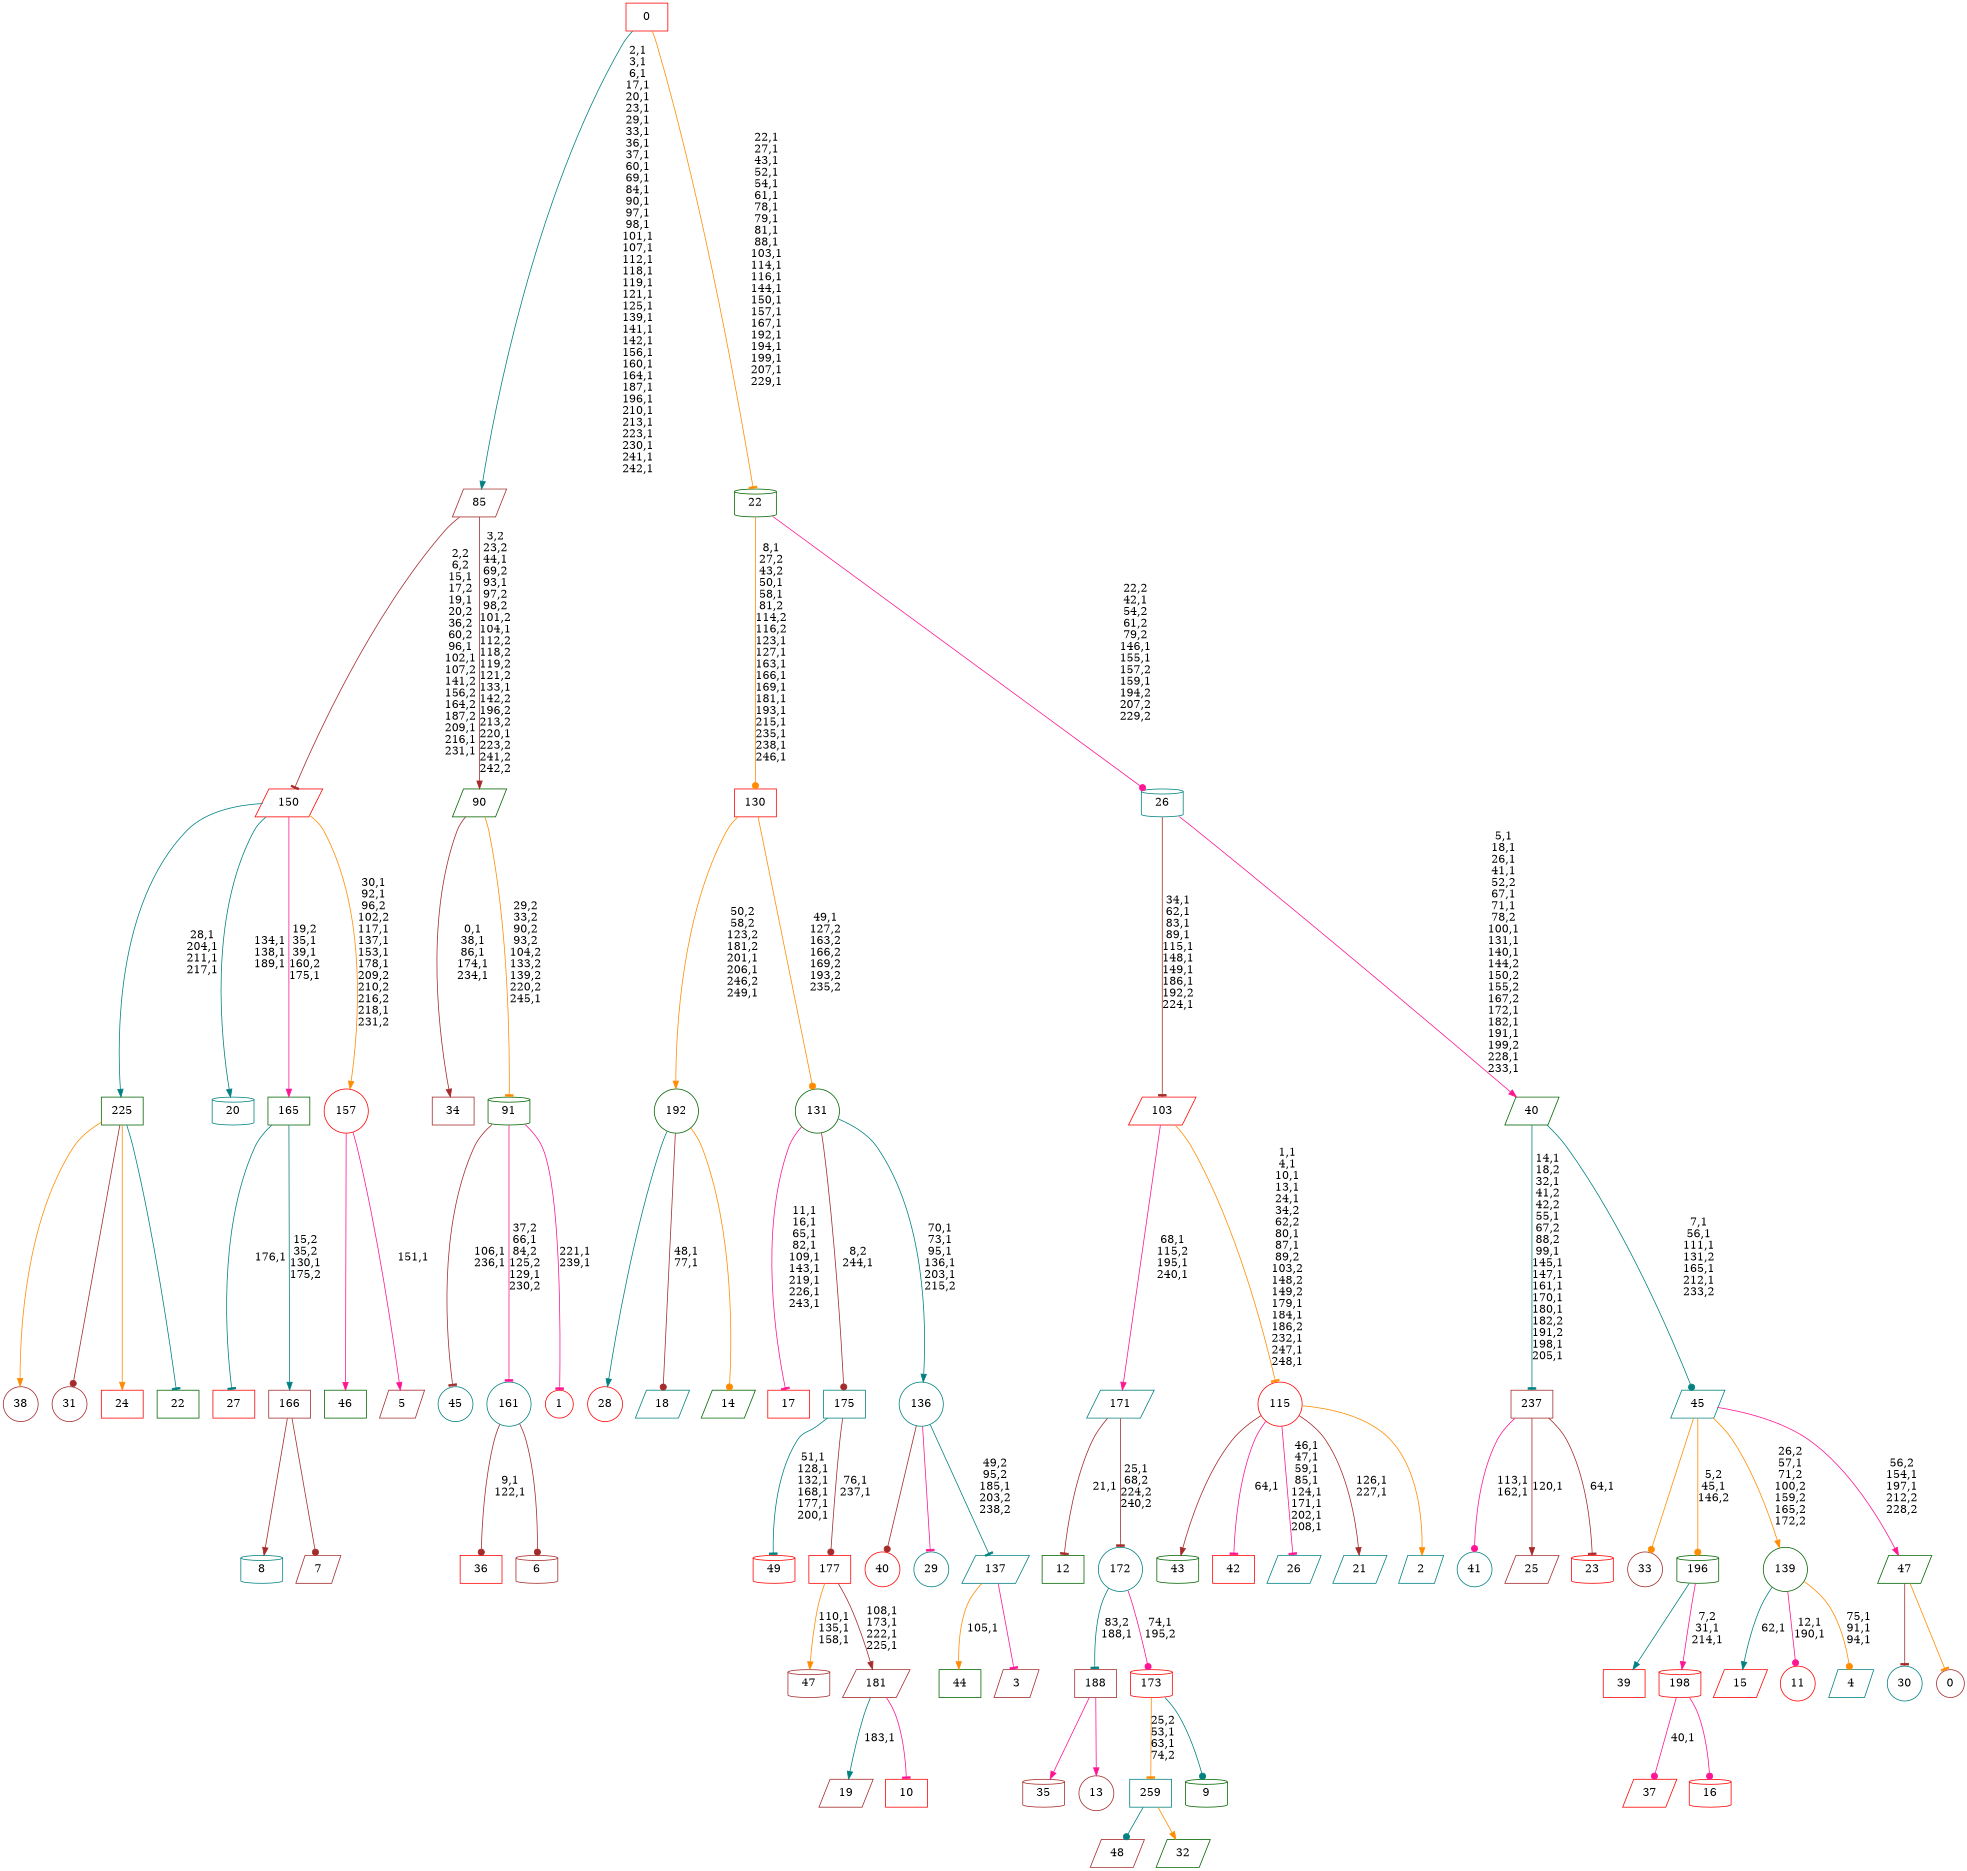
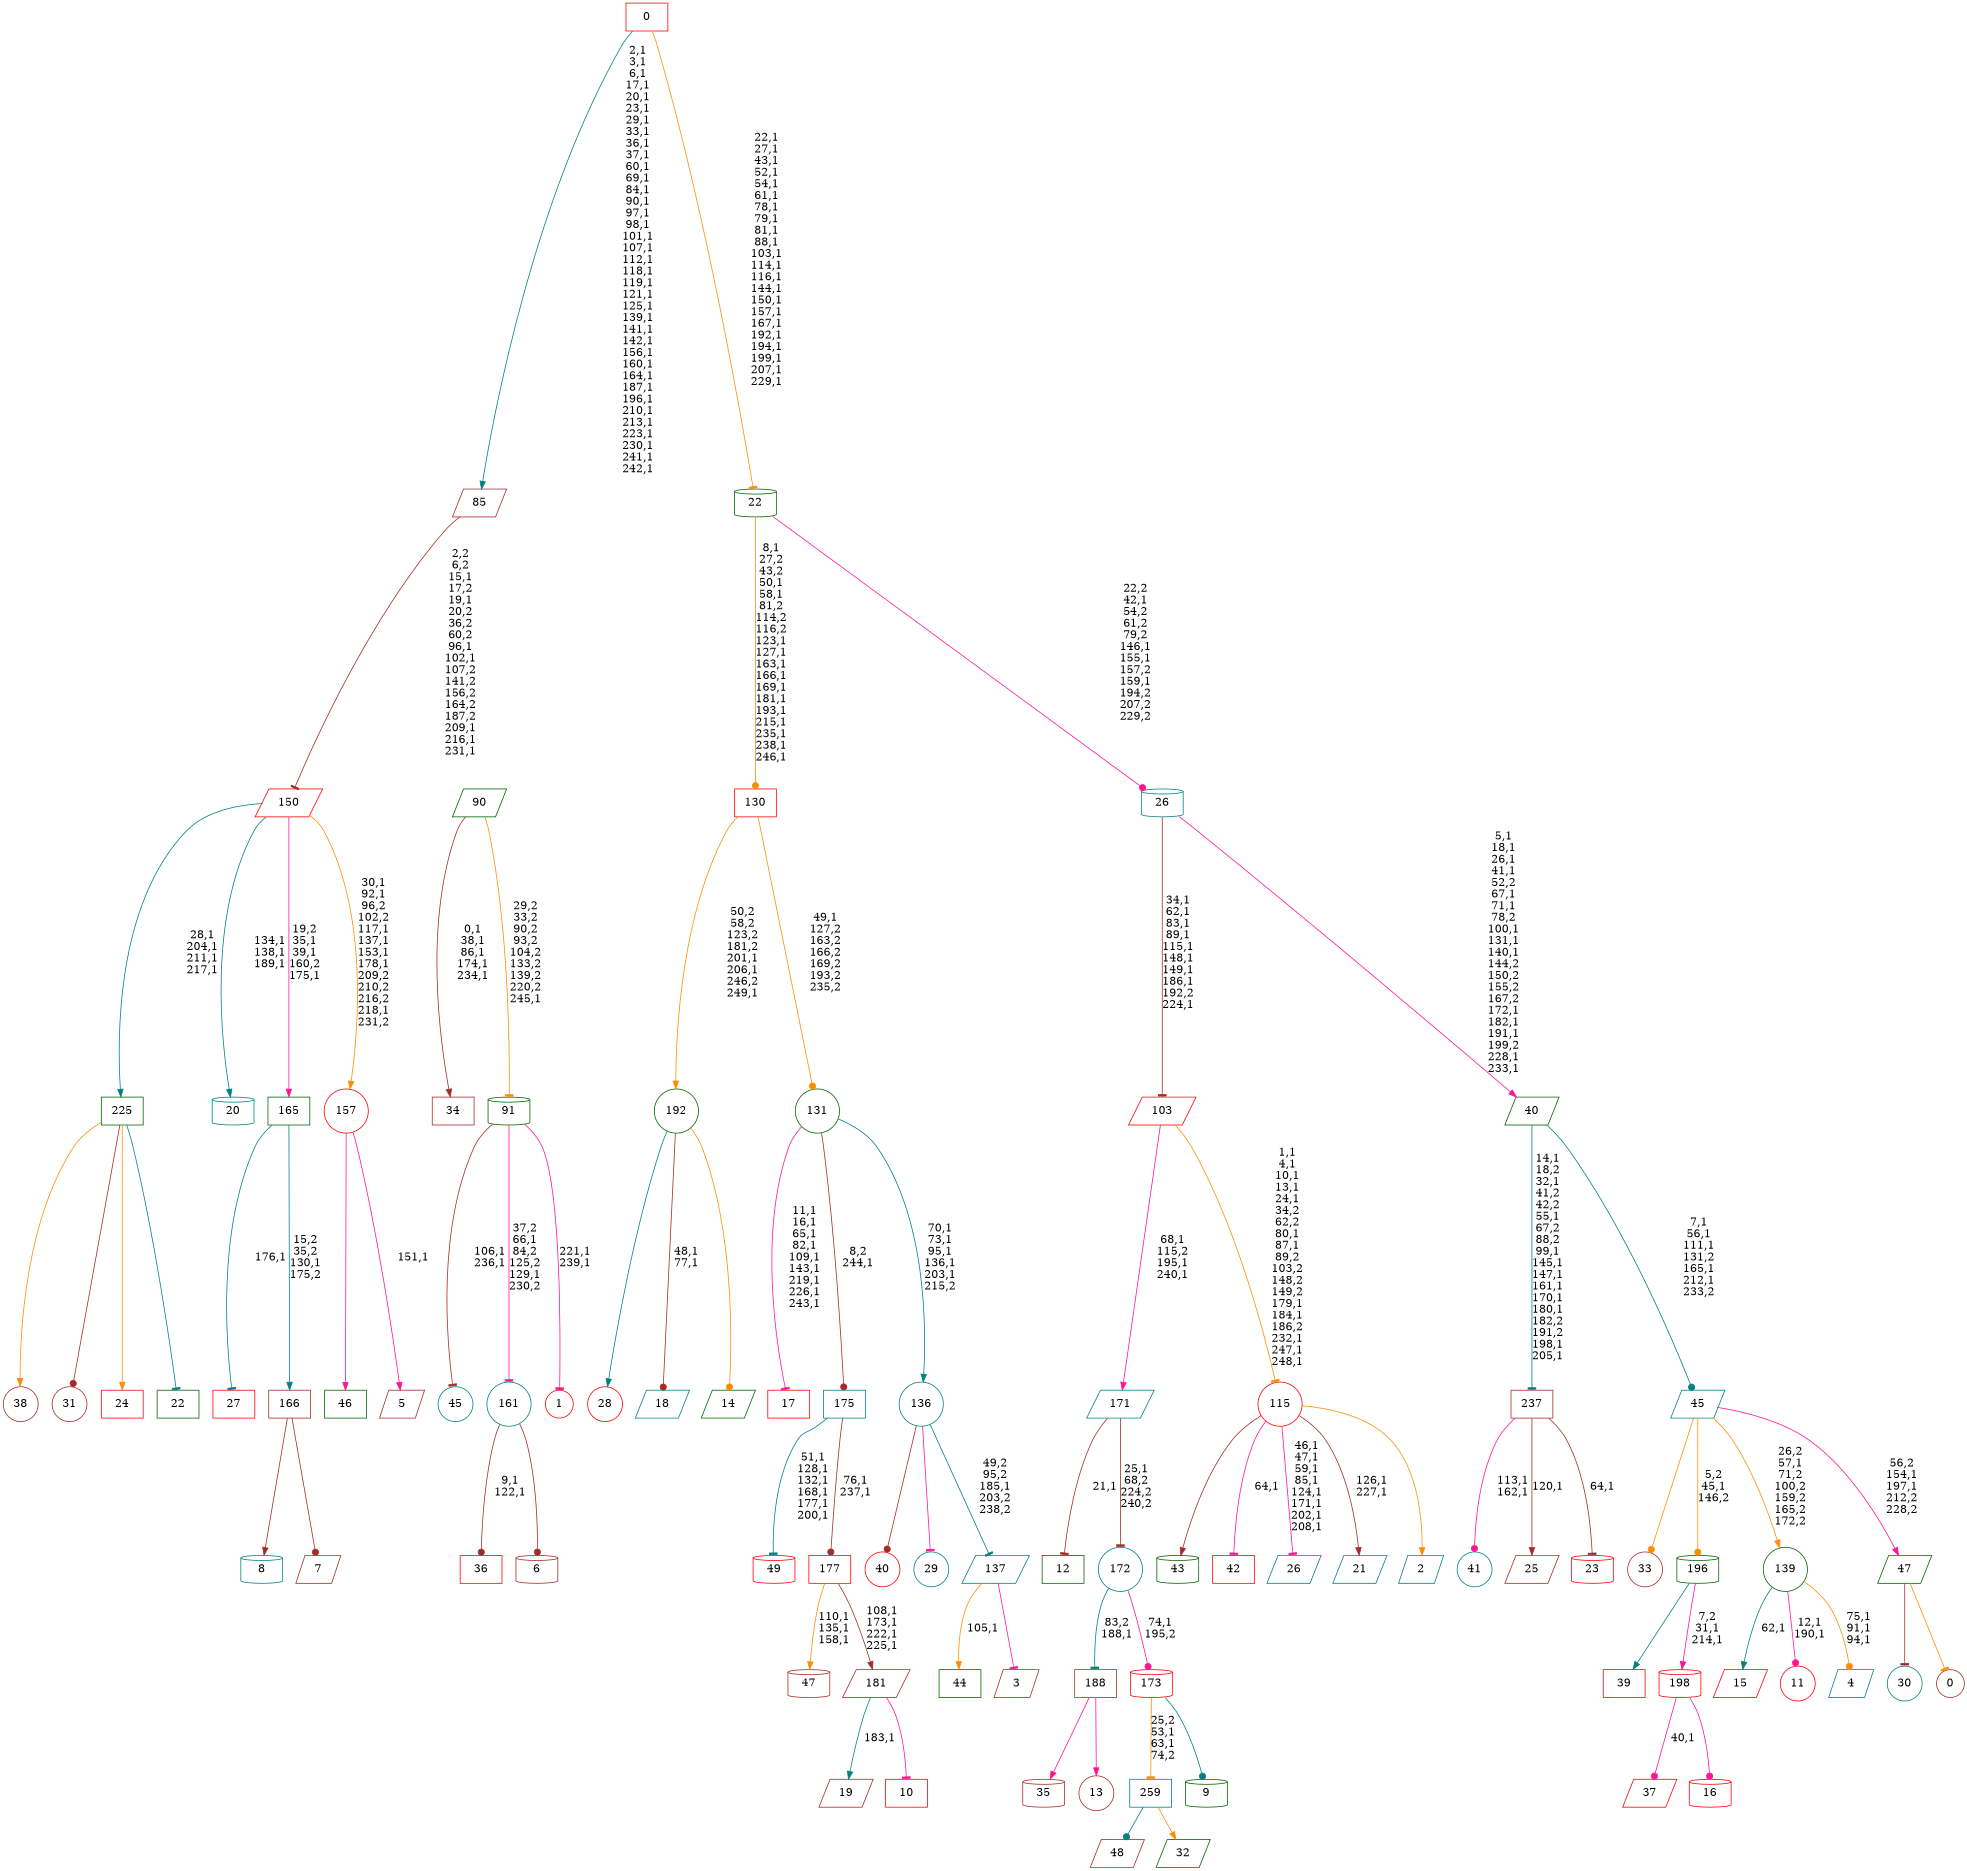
(480, 649) -> none
